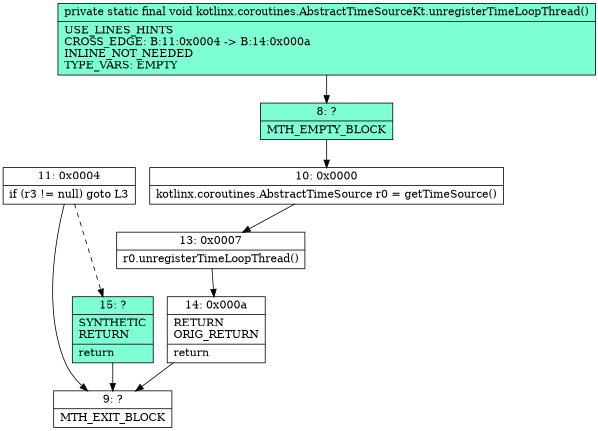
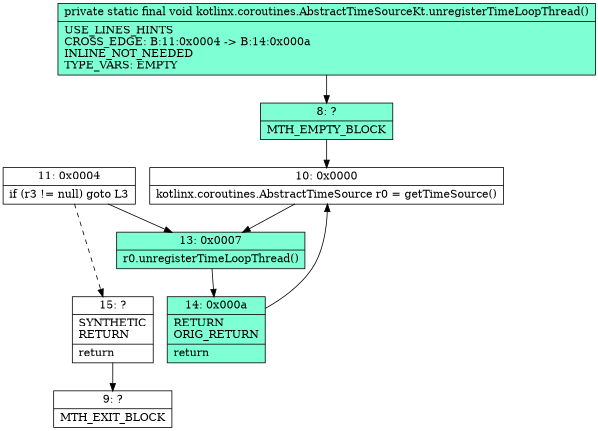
(211, 250) -> (211, 250)
(53, 298) -> (136, 217)
(113, 330) -> (113, 330)
(216, 330) -> (216, 330)
(158, 375) -> (311, 269)
